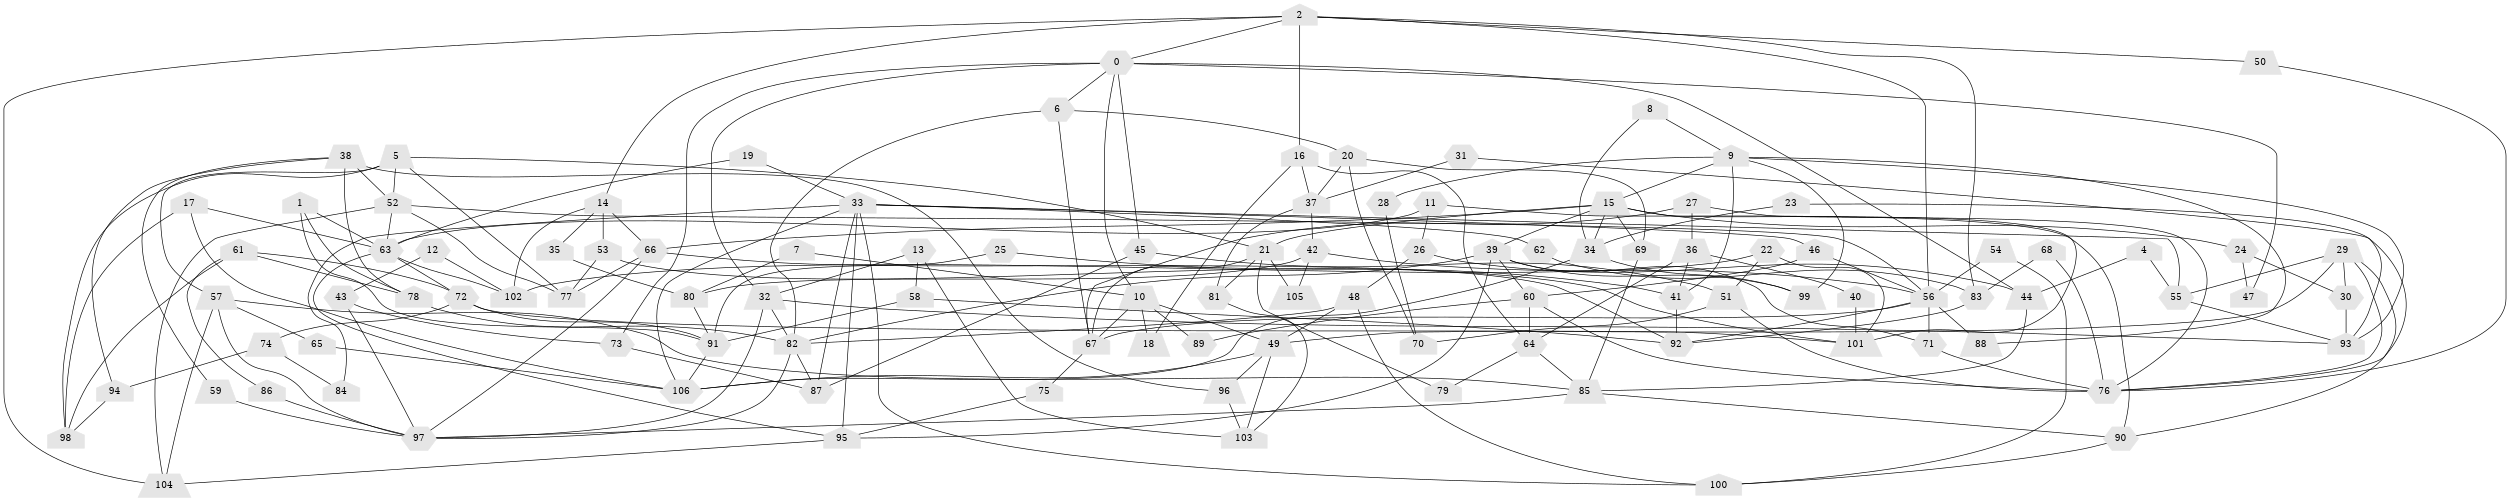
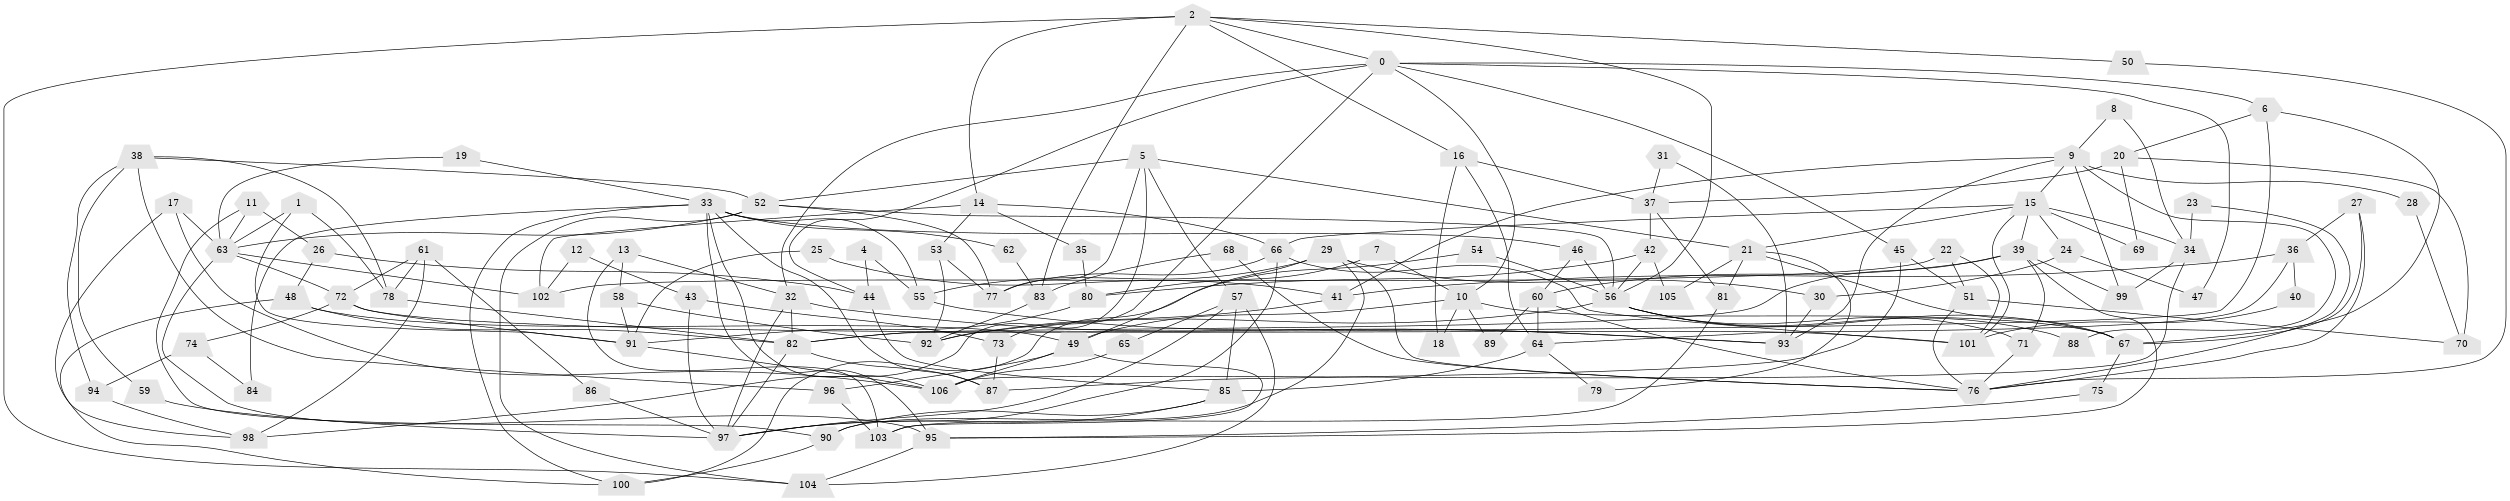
(1618, 308) -> none
